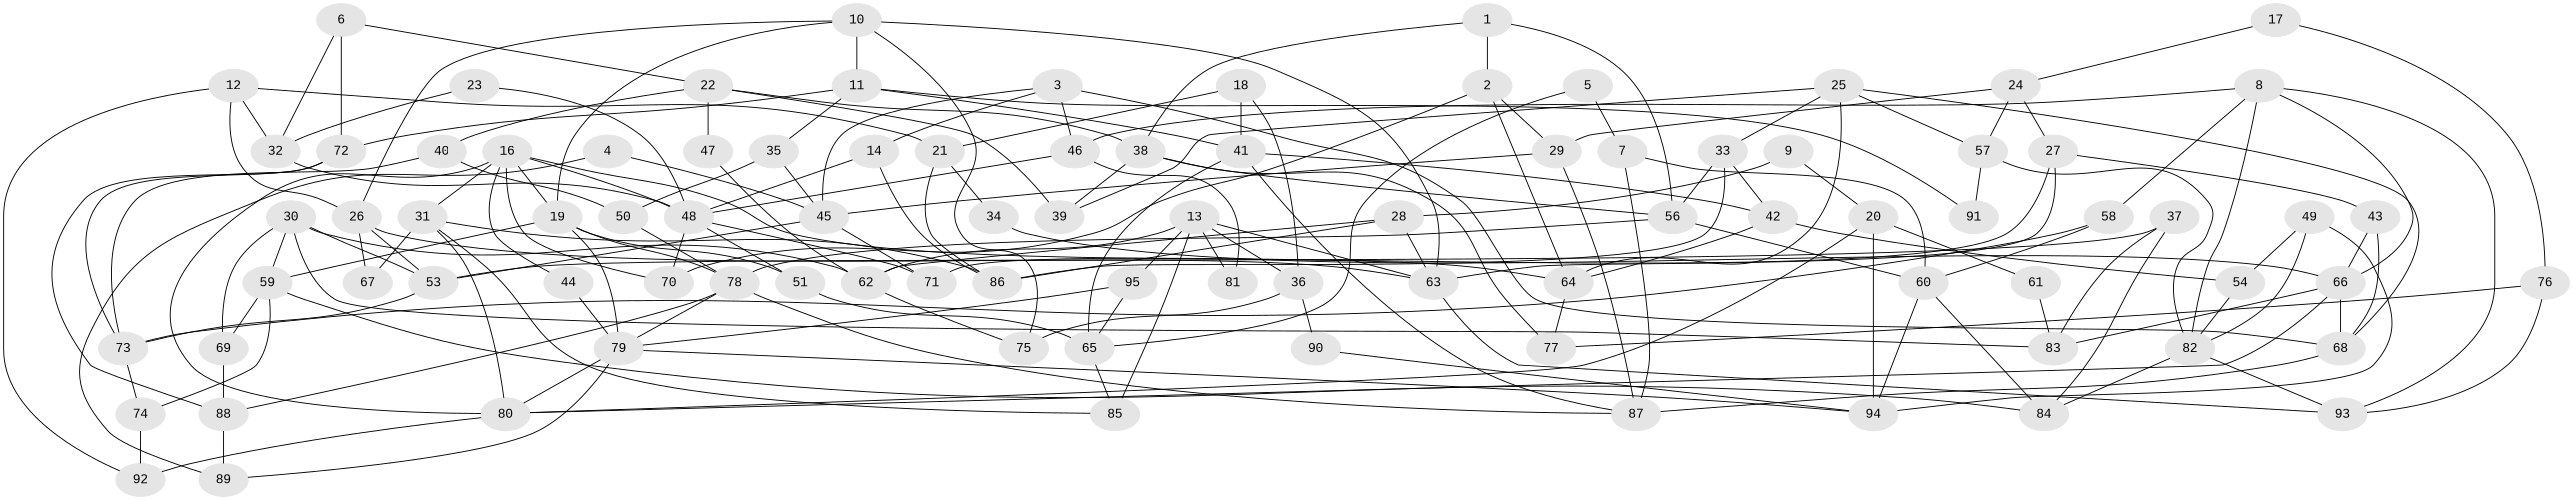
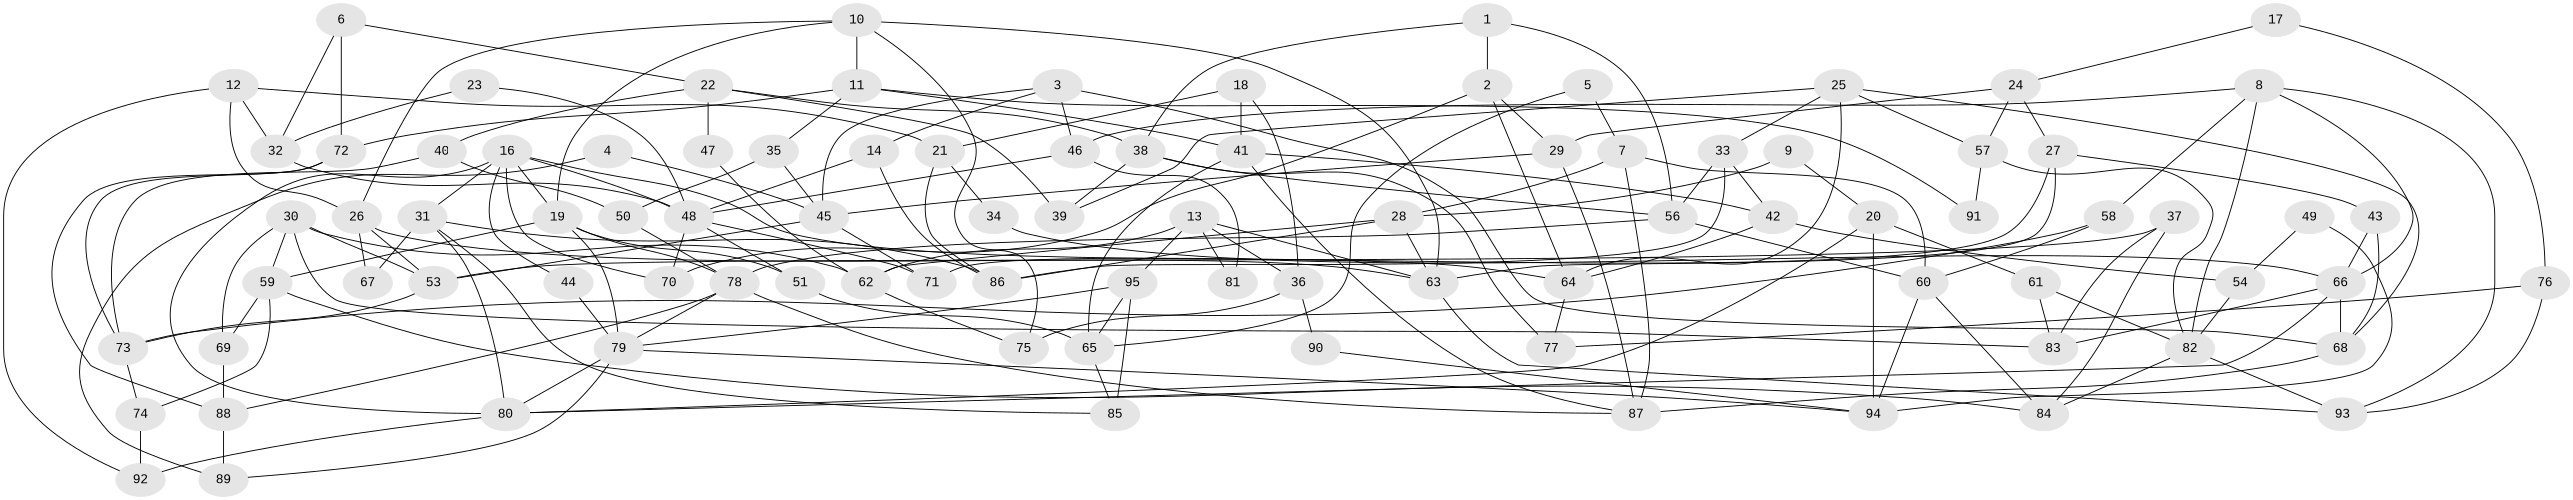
none -> (1514, 191)
(2280, 291) -> (2102, 311)
(1162, 309) -> (1124, 351)
